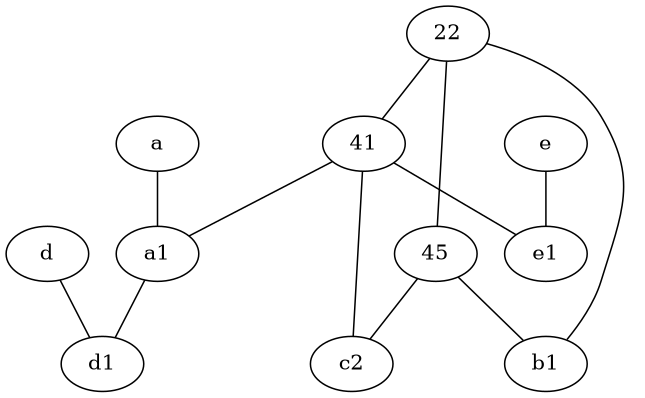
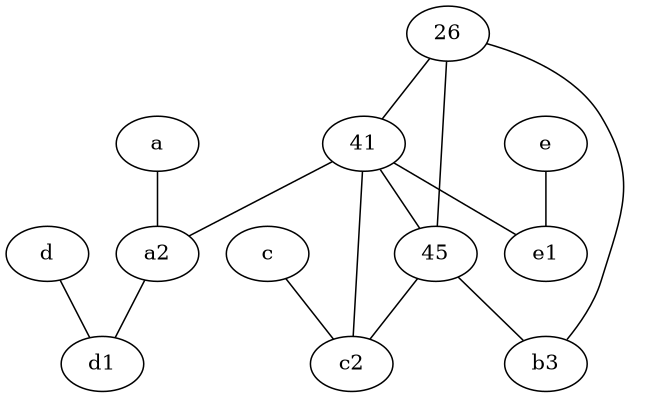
(448, 34) -> (448, 34)
none -> (400, 199)
(158, 254) -> (158, 254)
none -> (268, 254)
(546, 364) -> (546, 364)
